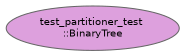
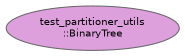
(93, 28) -> (93, 28)
